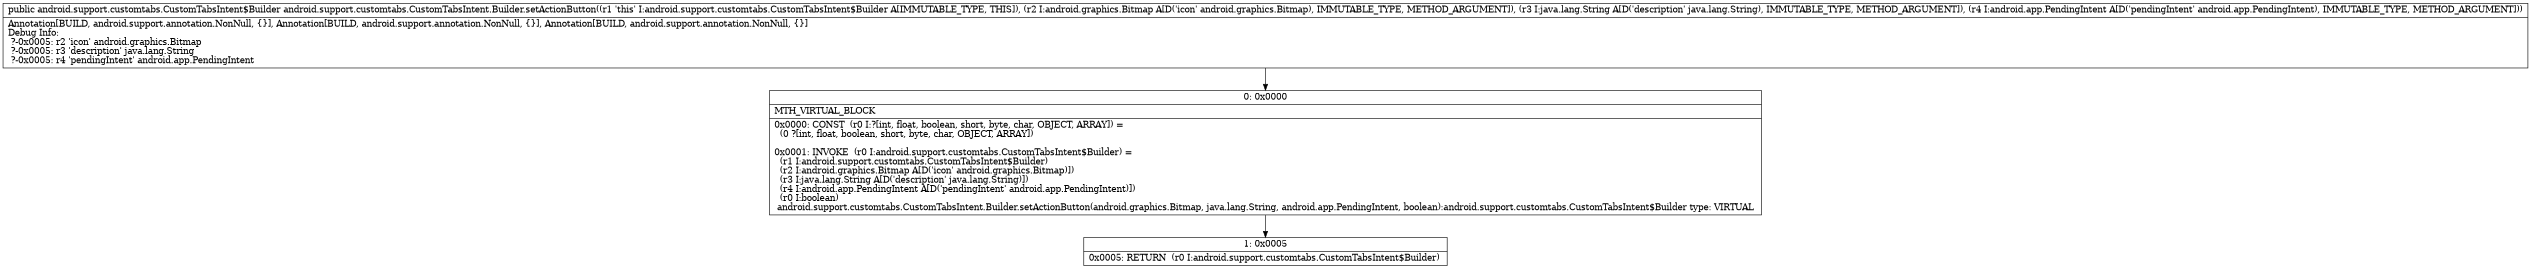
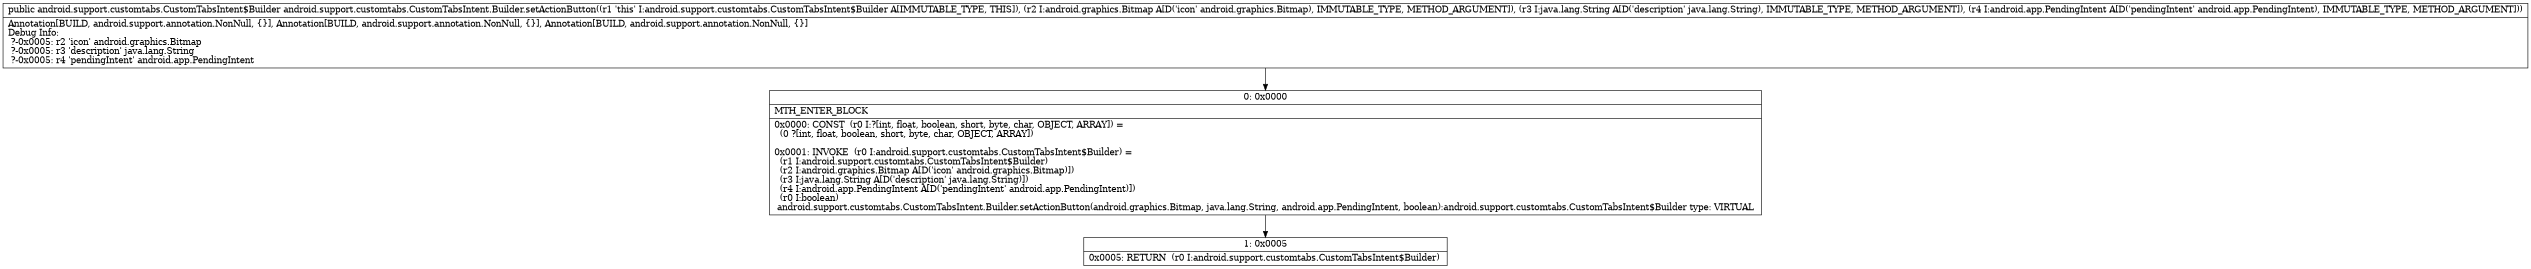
(825, 111) -> (821, 111)
